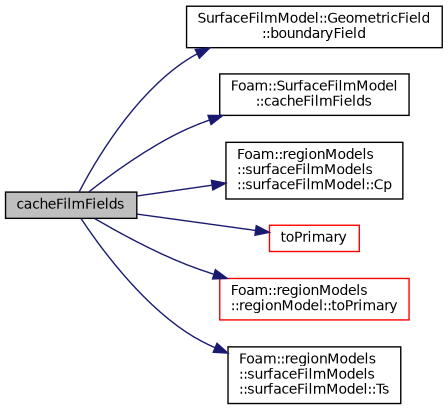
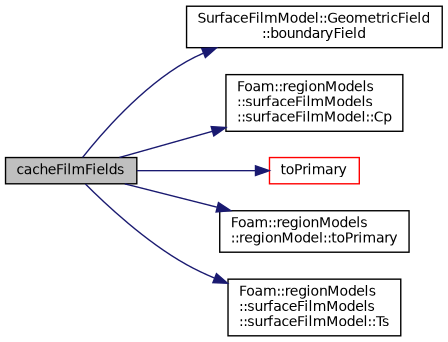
(314, 95) -> none
(314, 299) -> (314, 231)
